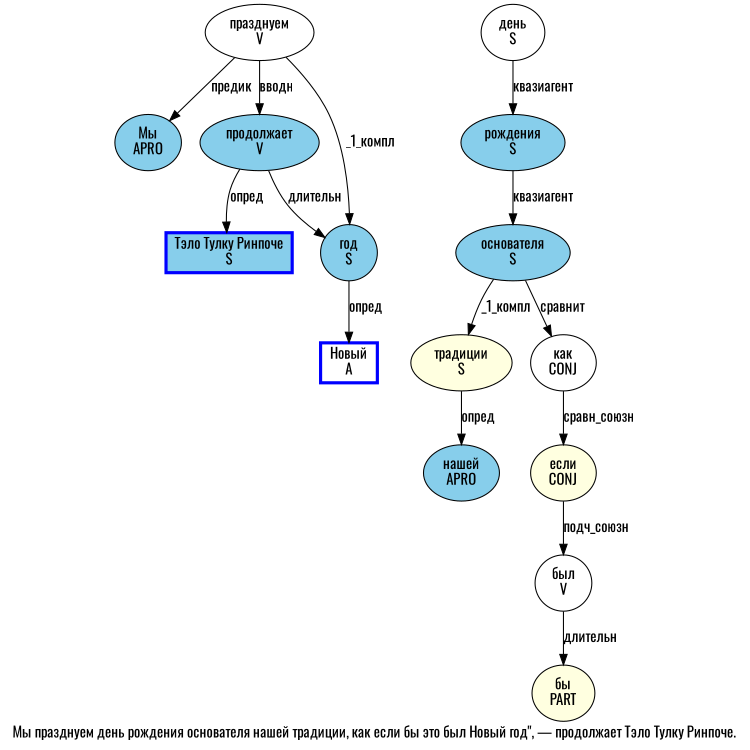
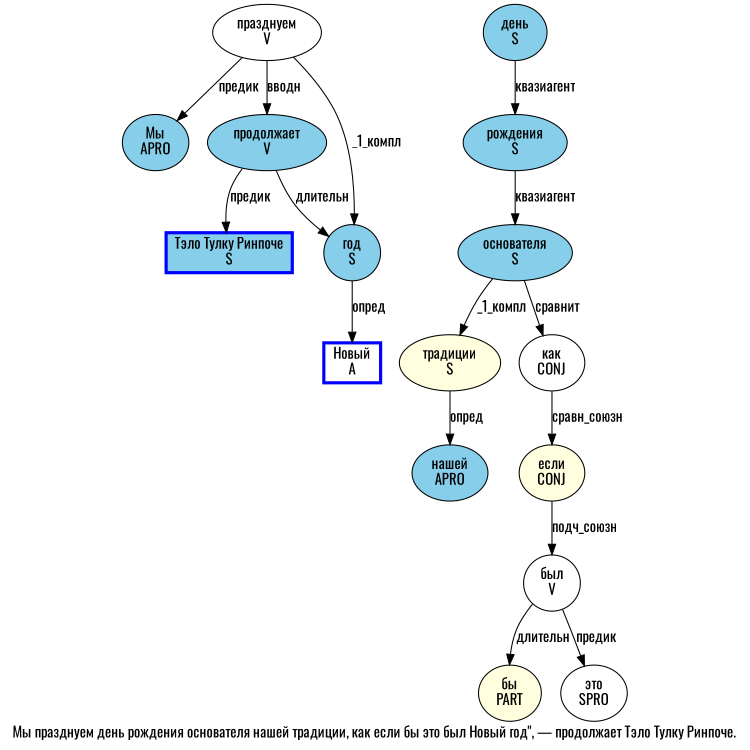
(513, 32) -> (515, 32)
(247, 198) -> (251, 198)
none -> (594, 693)
